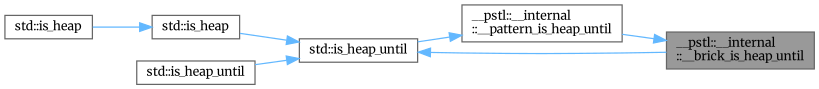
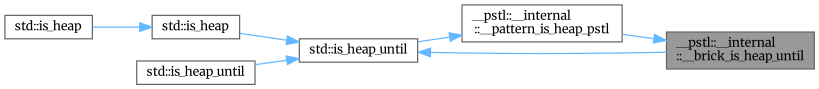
(542, 23) -> (542, 23)
